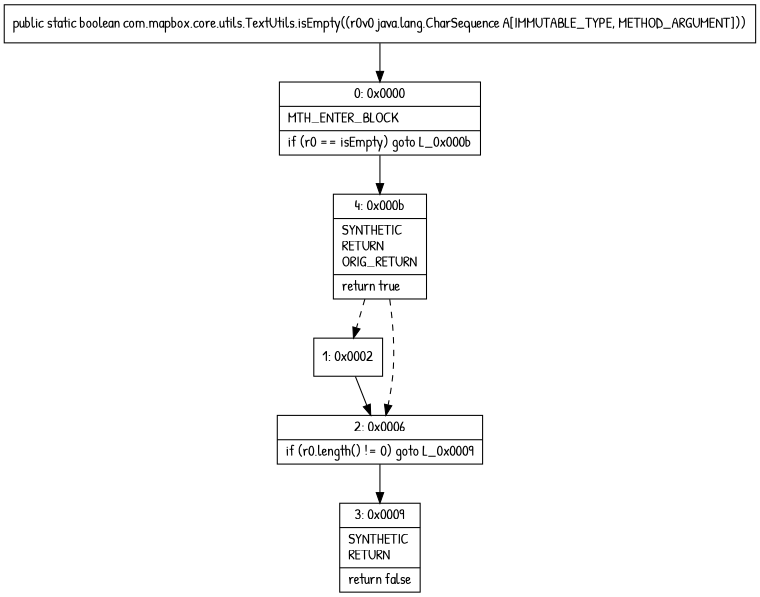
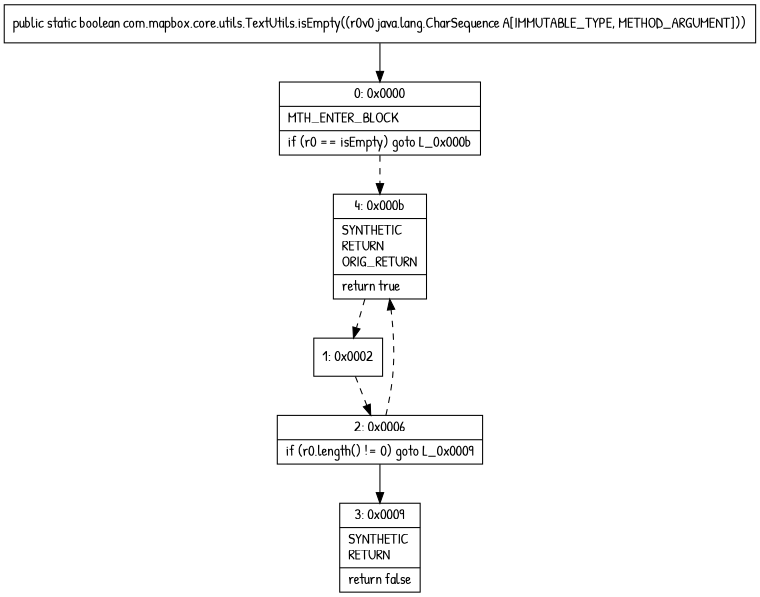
(380, 169) -> (380, 169)
(394, 352) -> (394, 363)
(361, 391) -> (361, 391)
